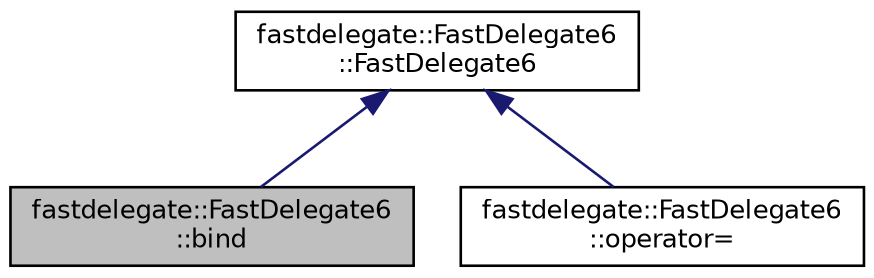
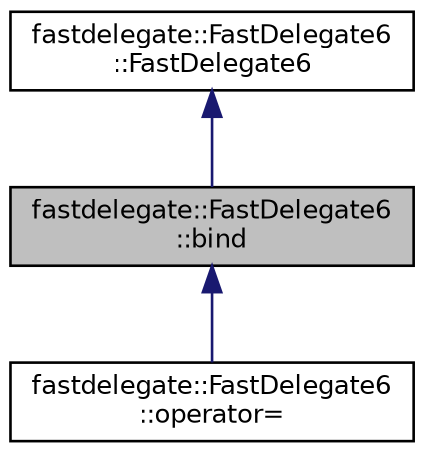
(561, 147) -> (212, 328)
